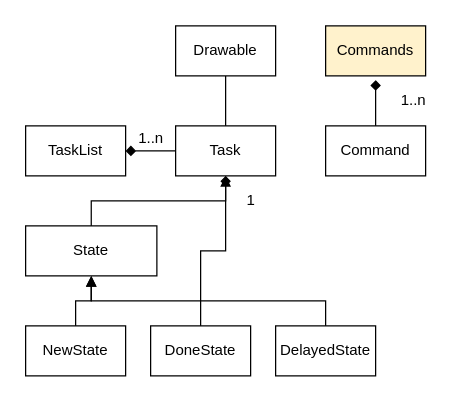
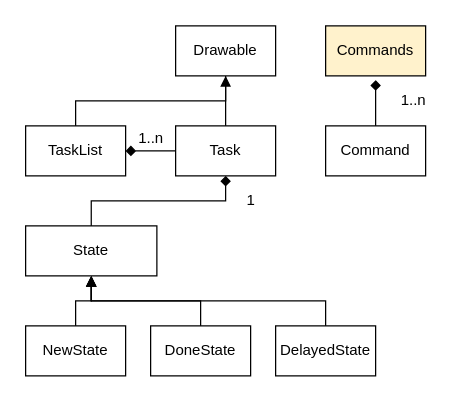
none -> (136, 101)
(215, 251) -> (201, 303)
